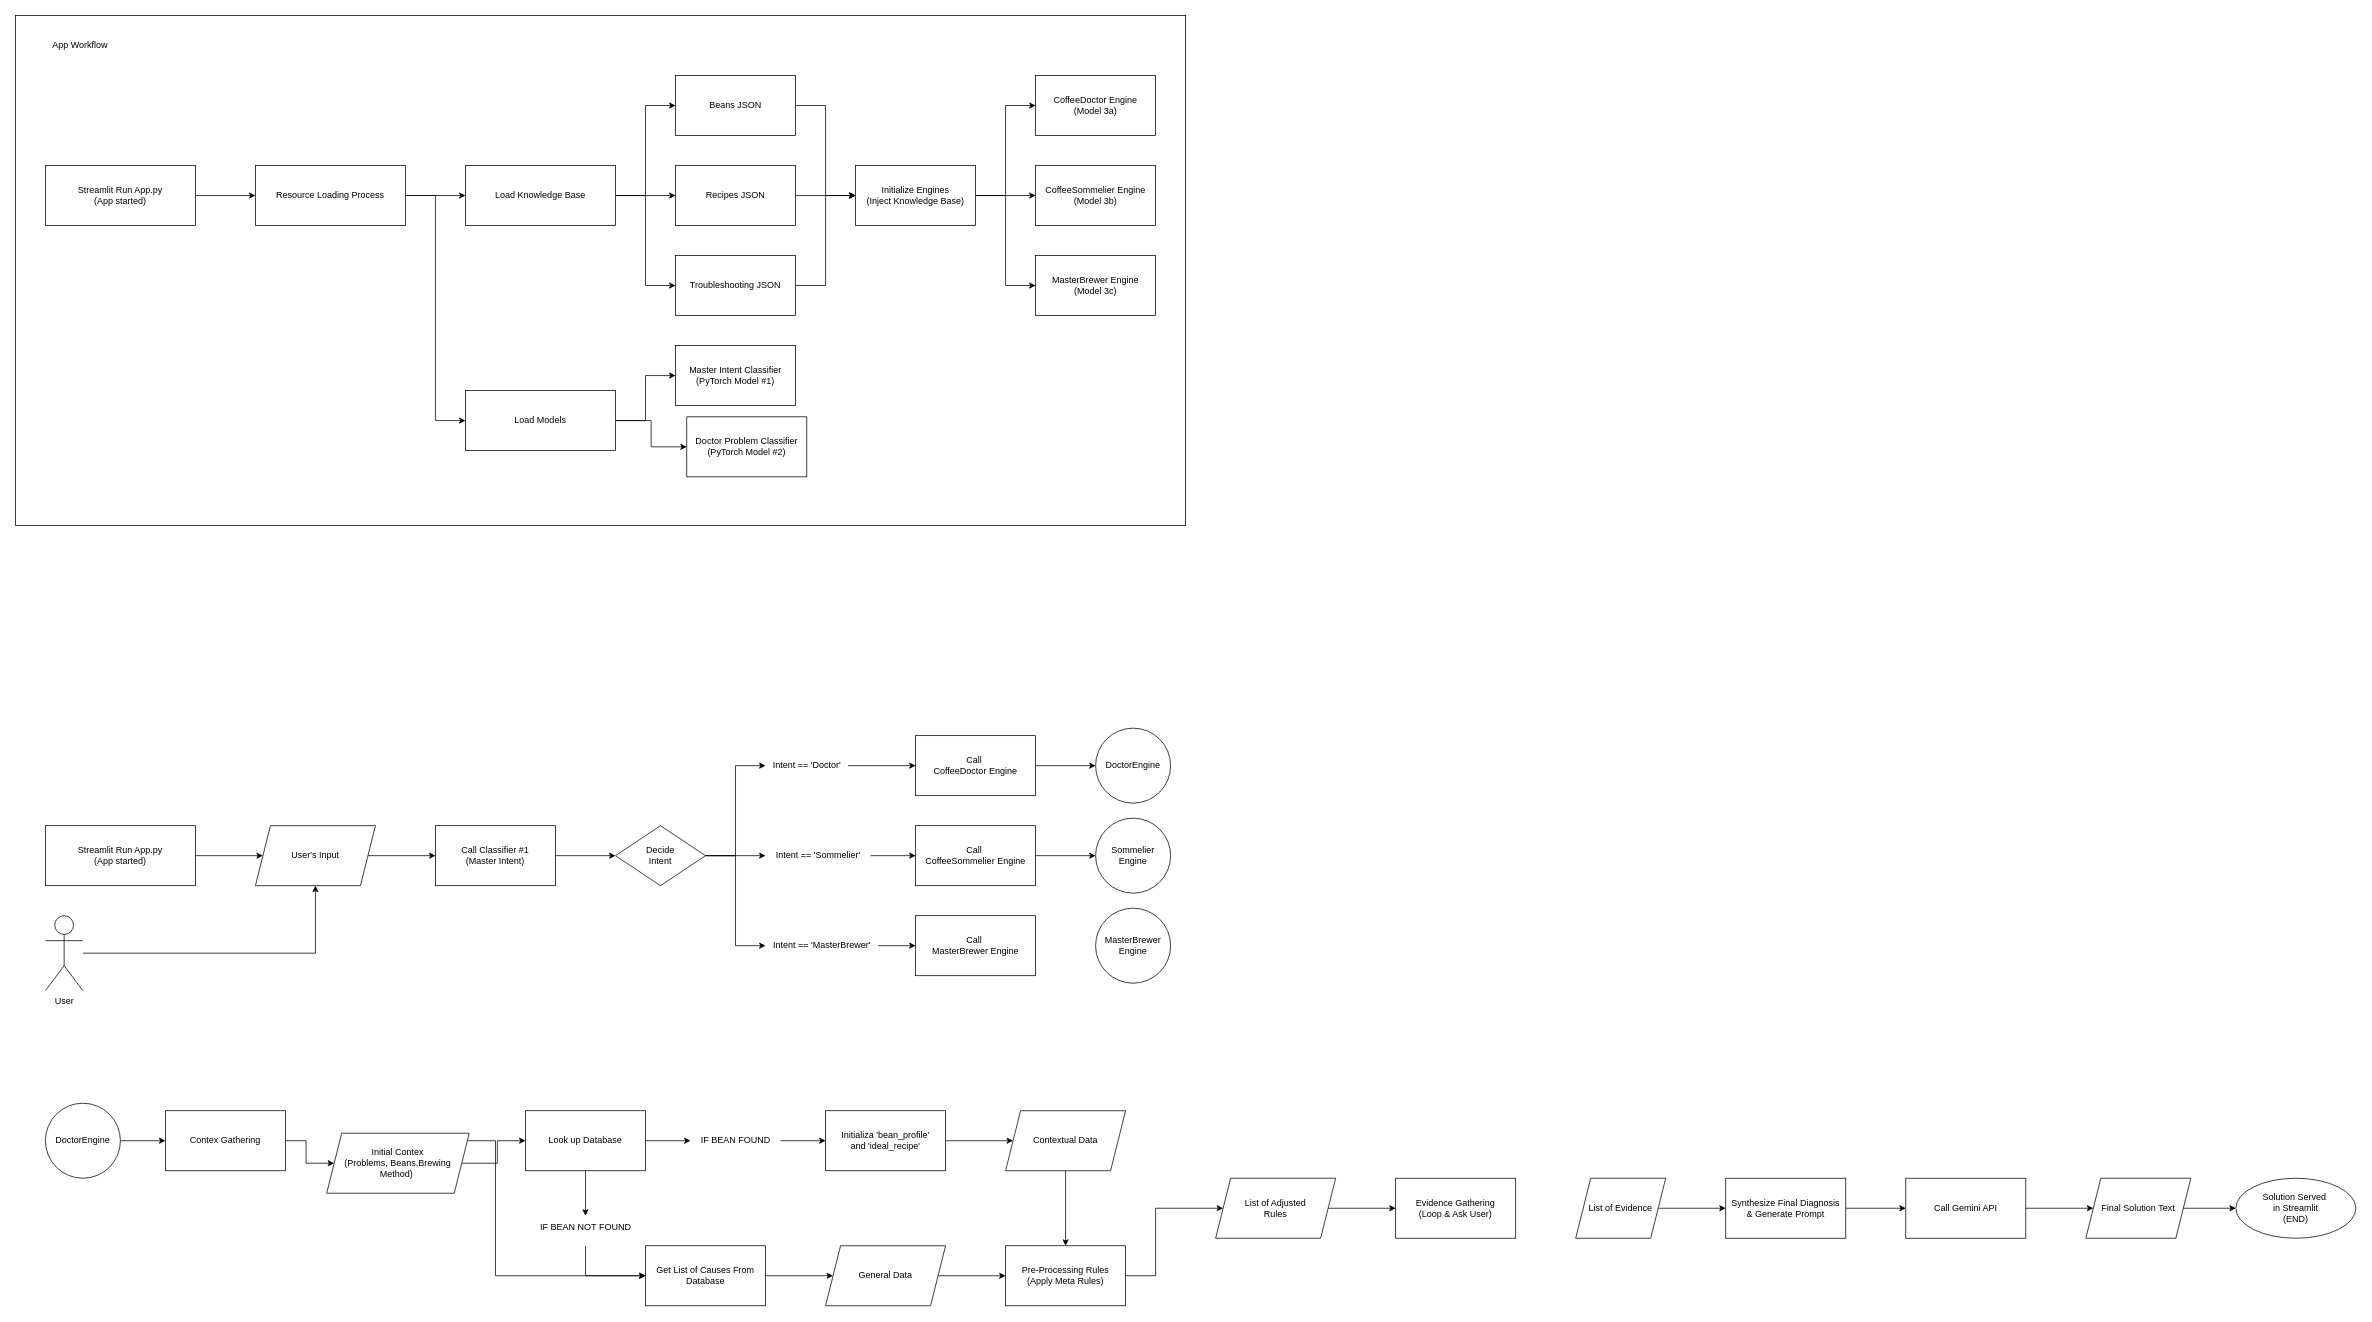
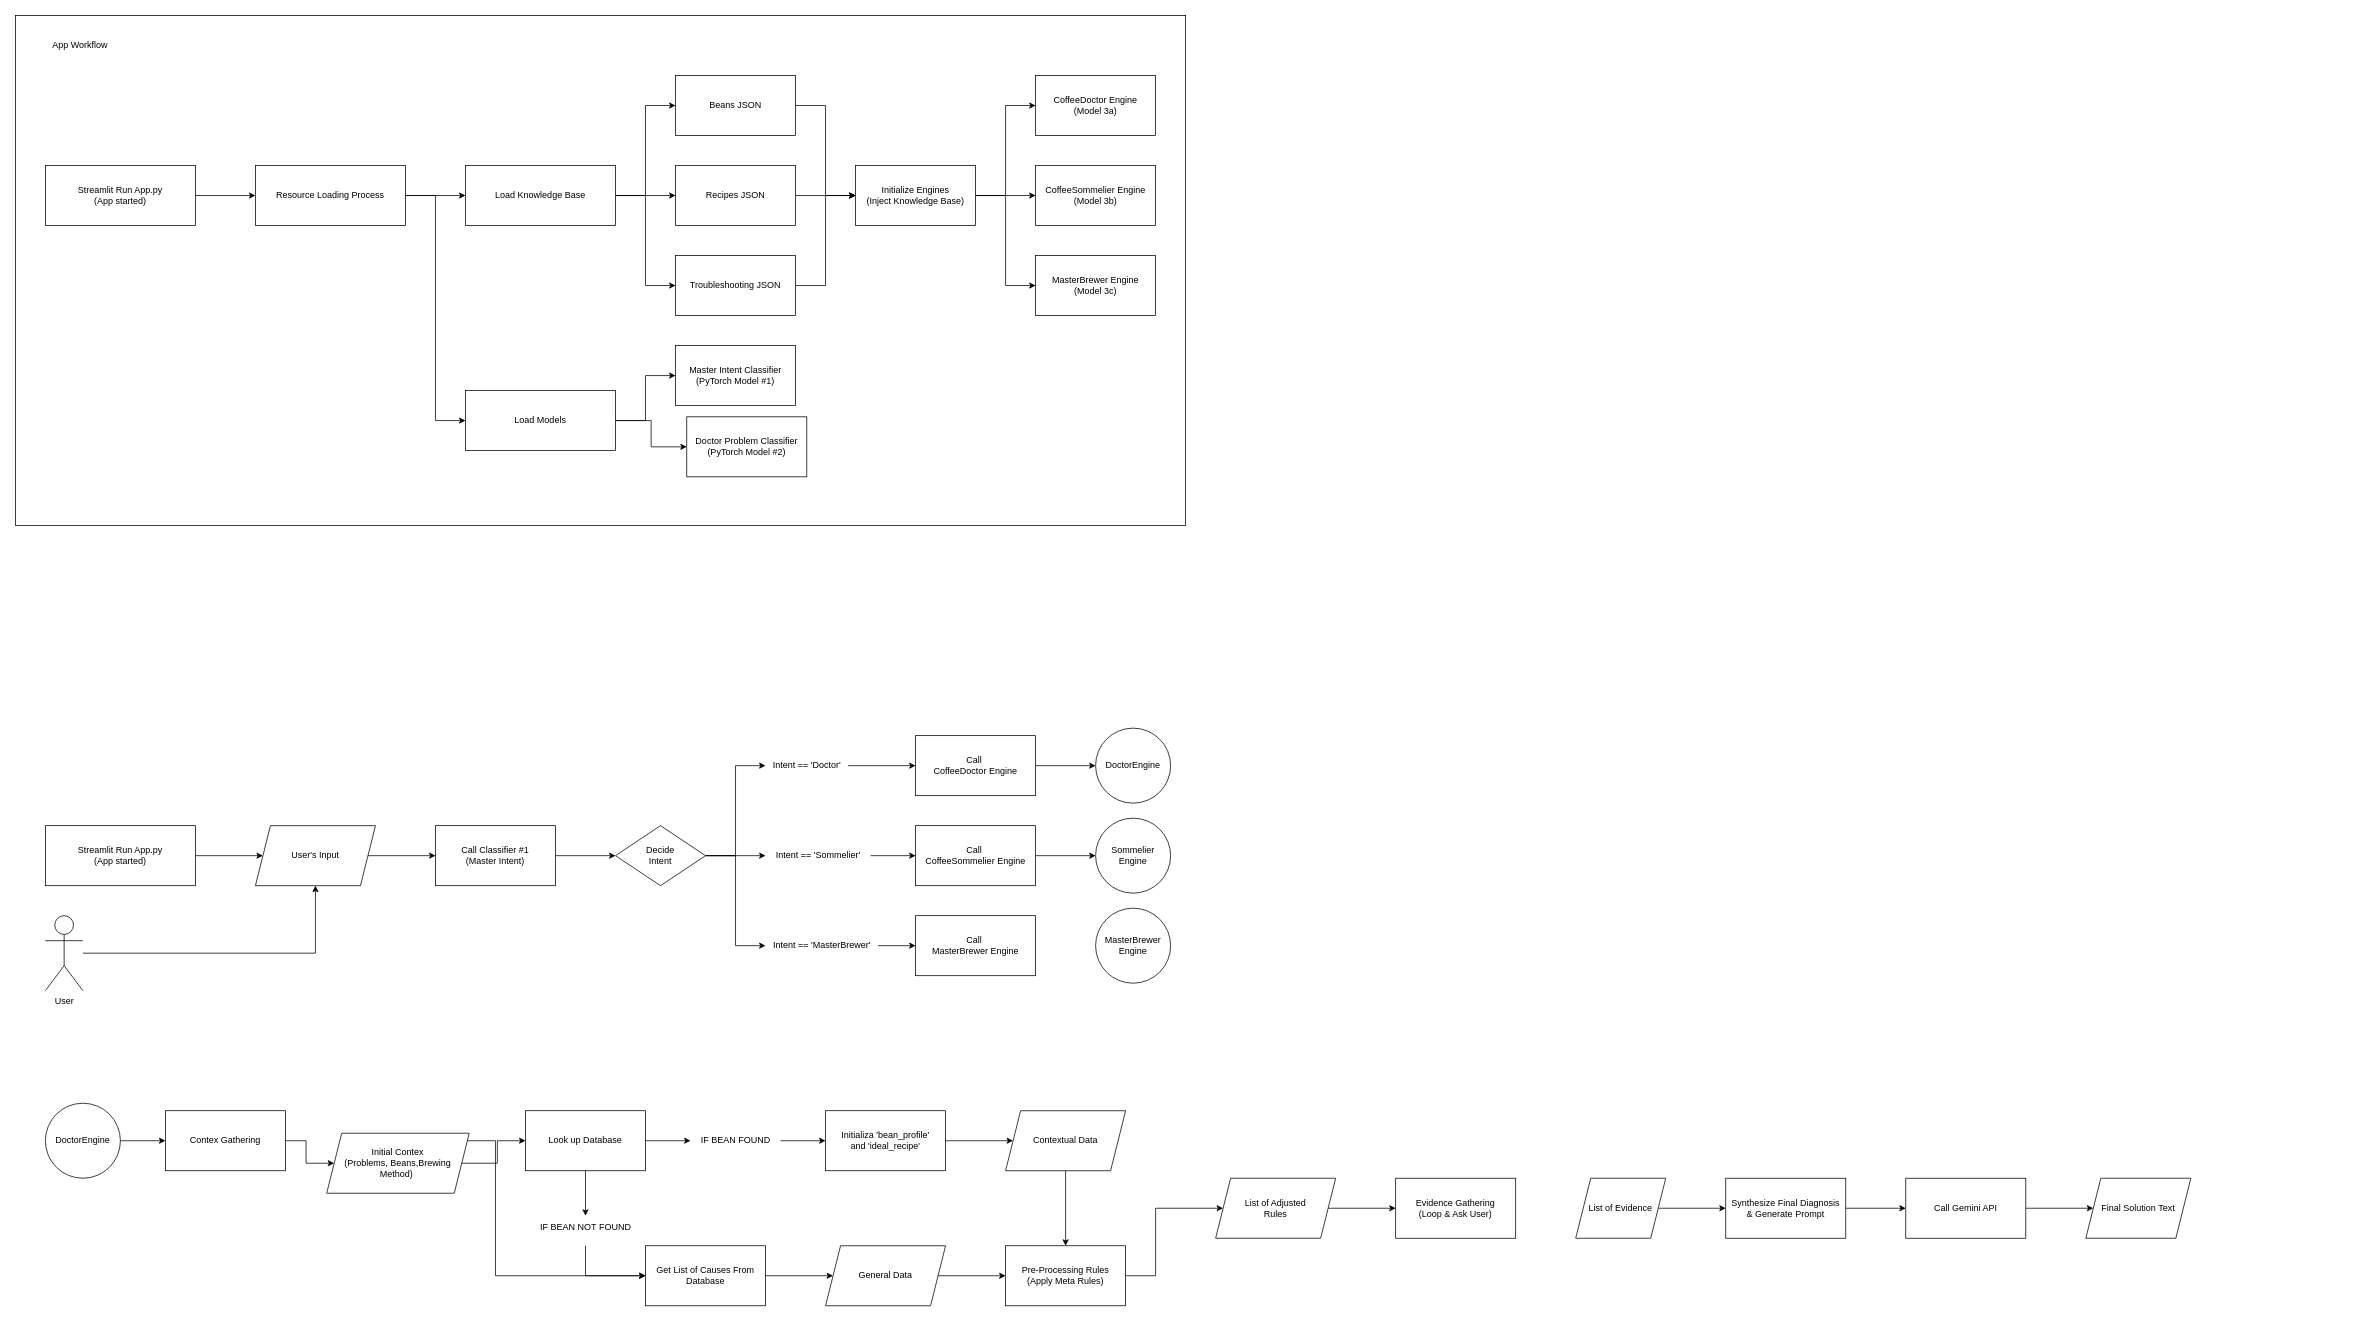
(2206, 1208) -> none
(2295, 1208) -> none
